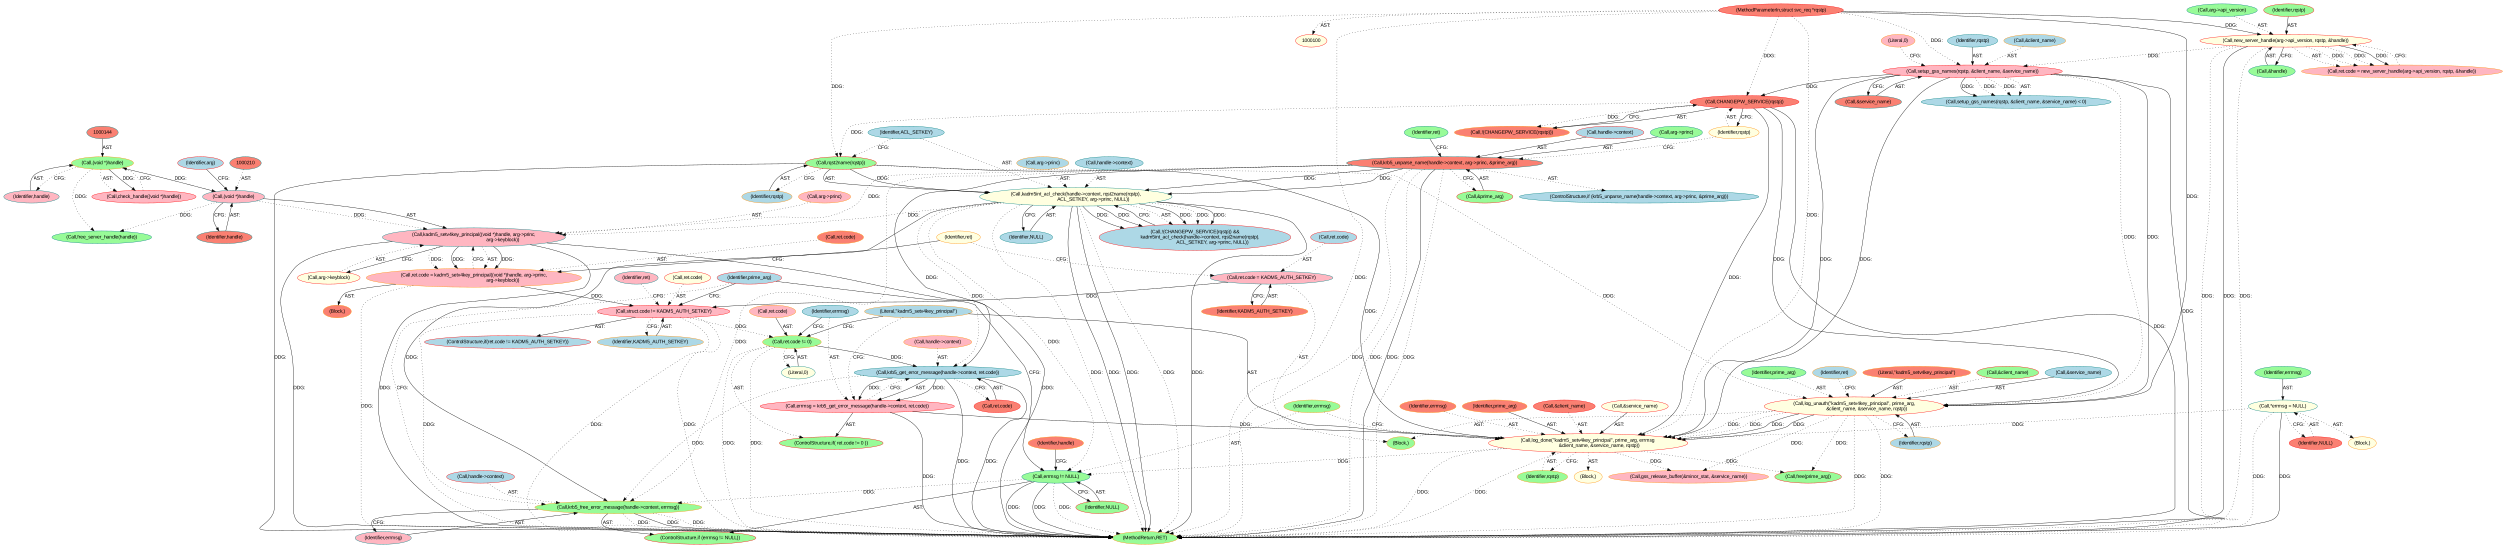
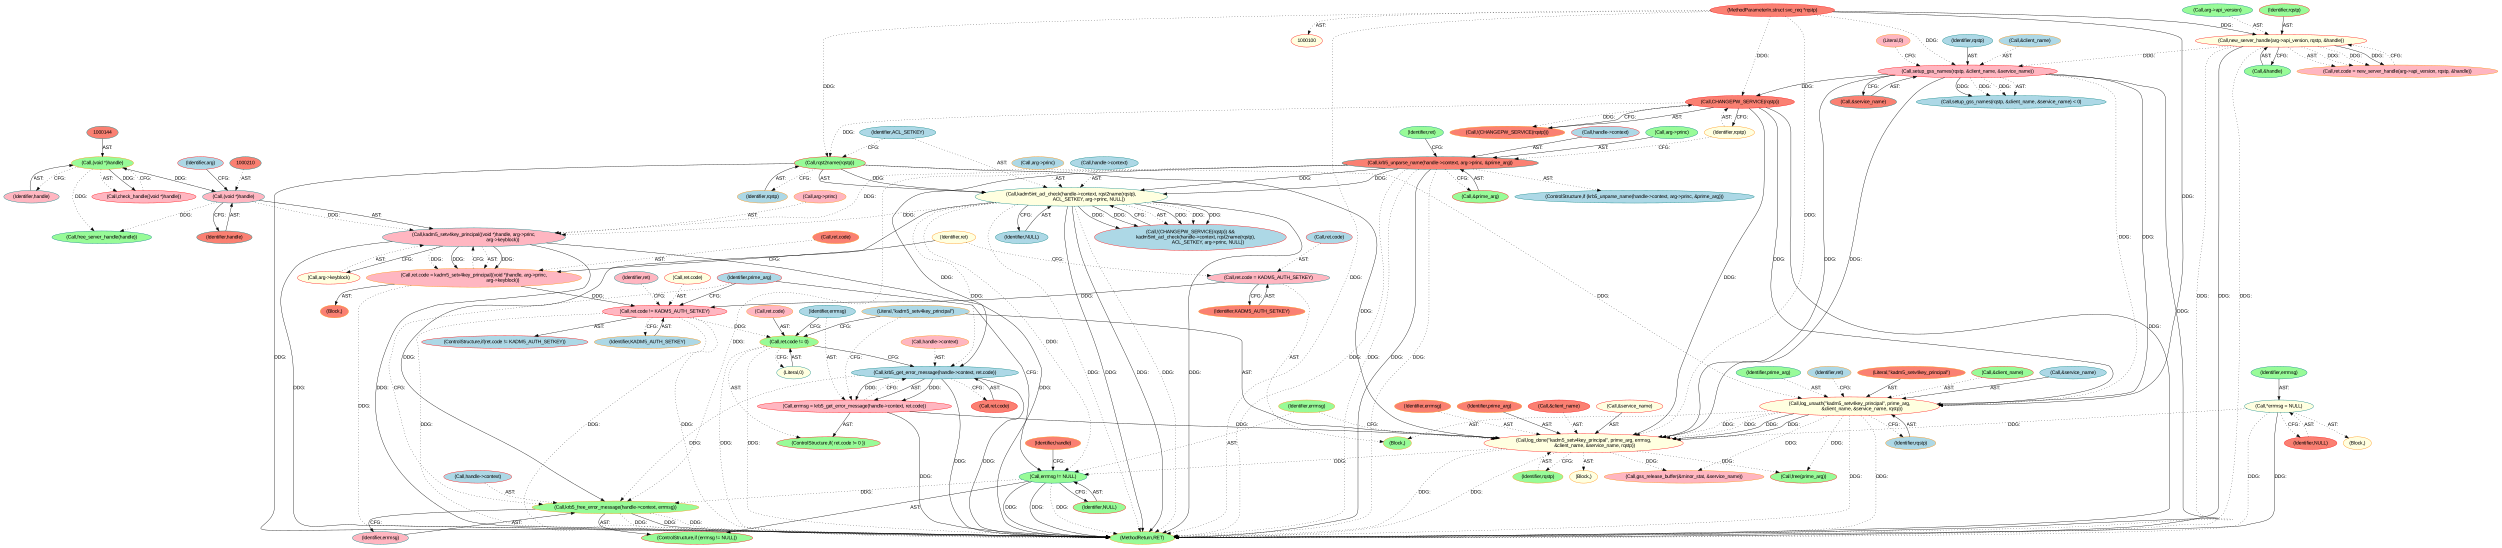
(664, 311) -> (665, 311)
(897, 357) -> (894, 357)
